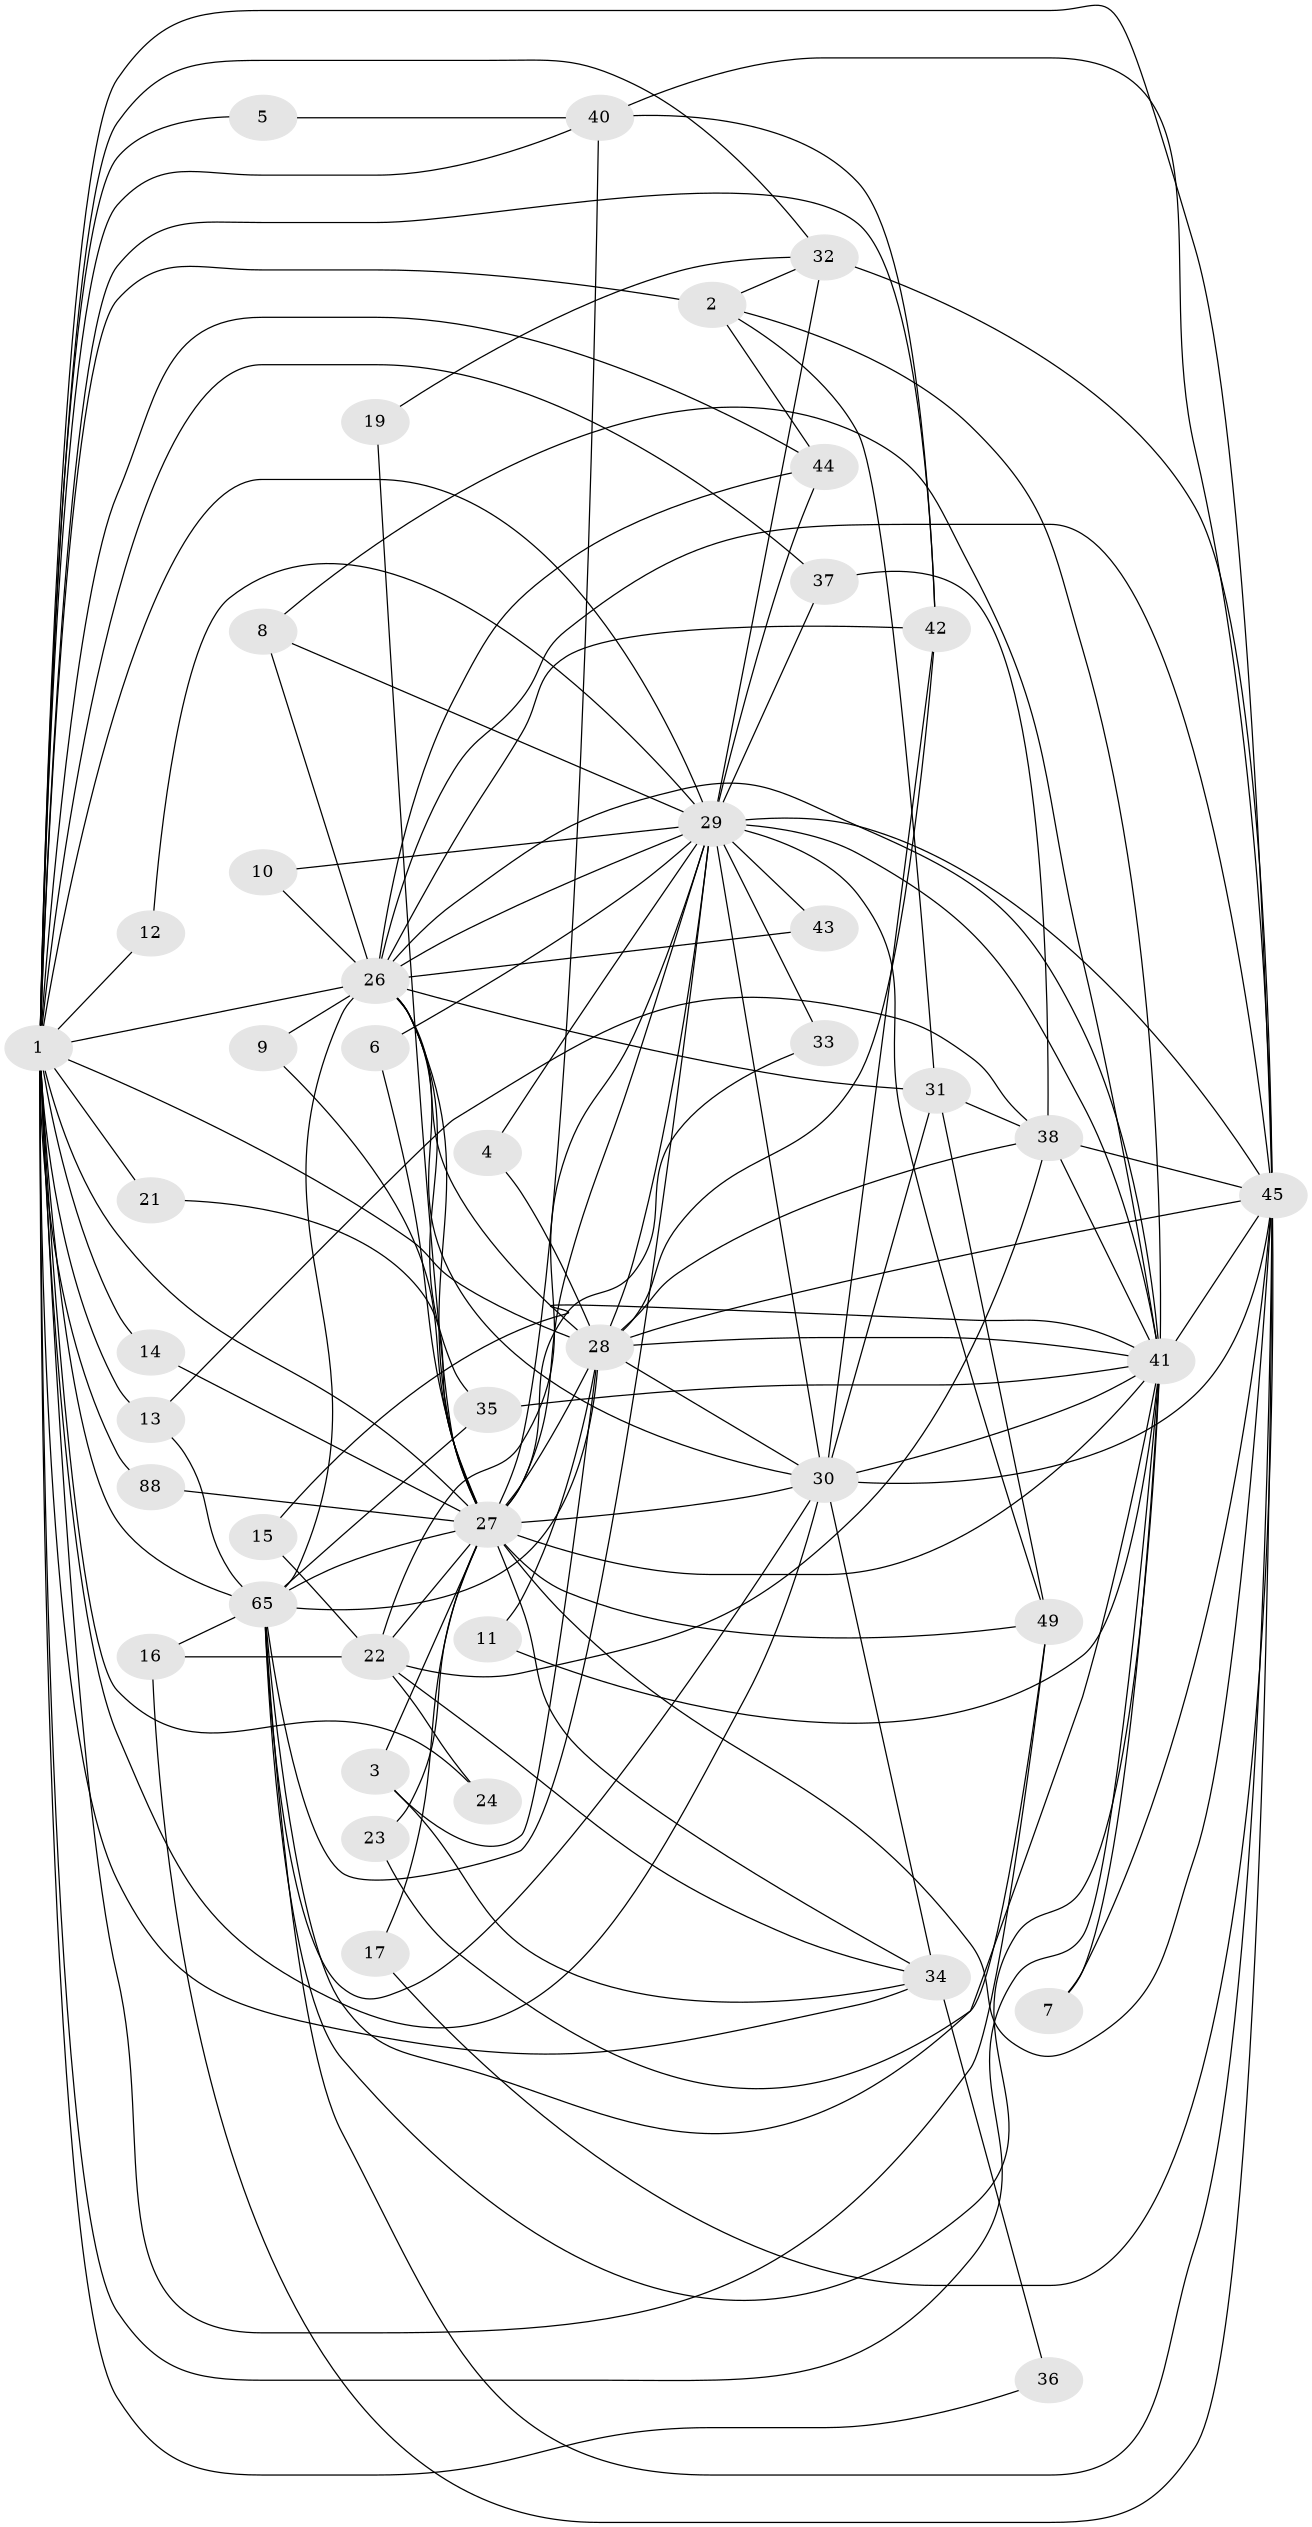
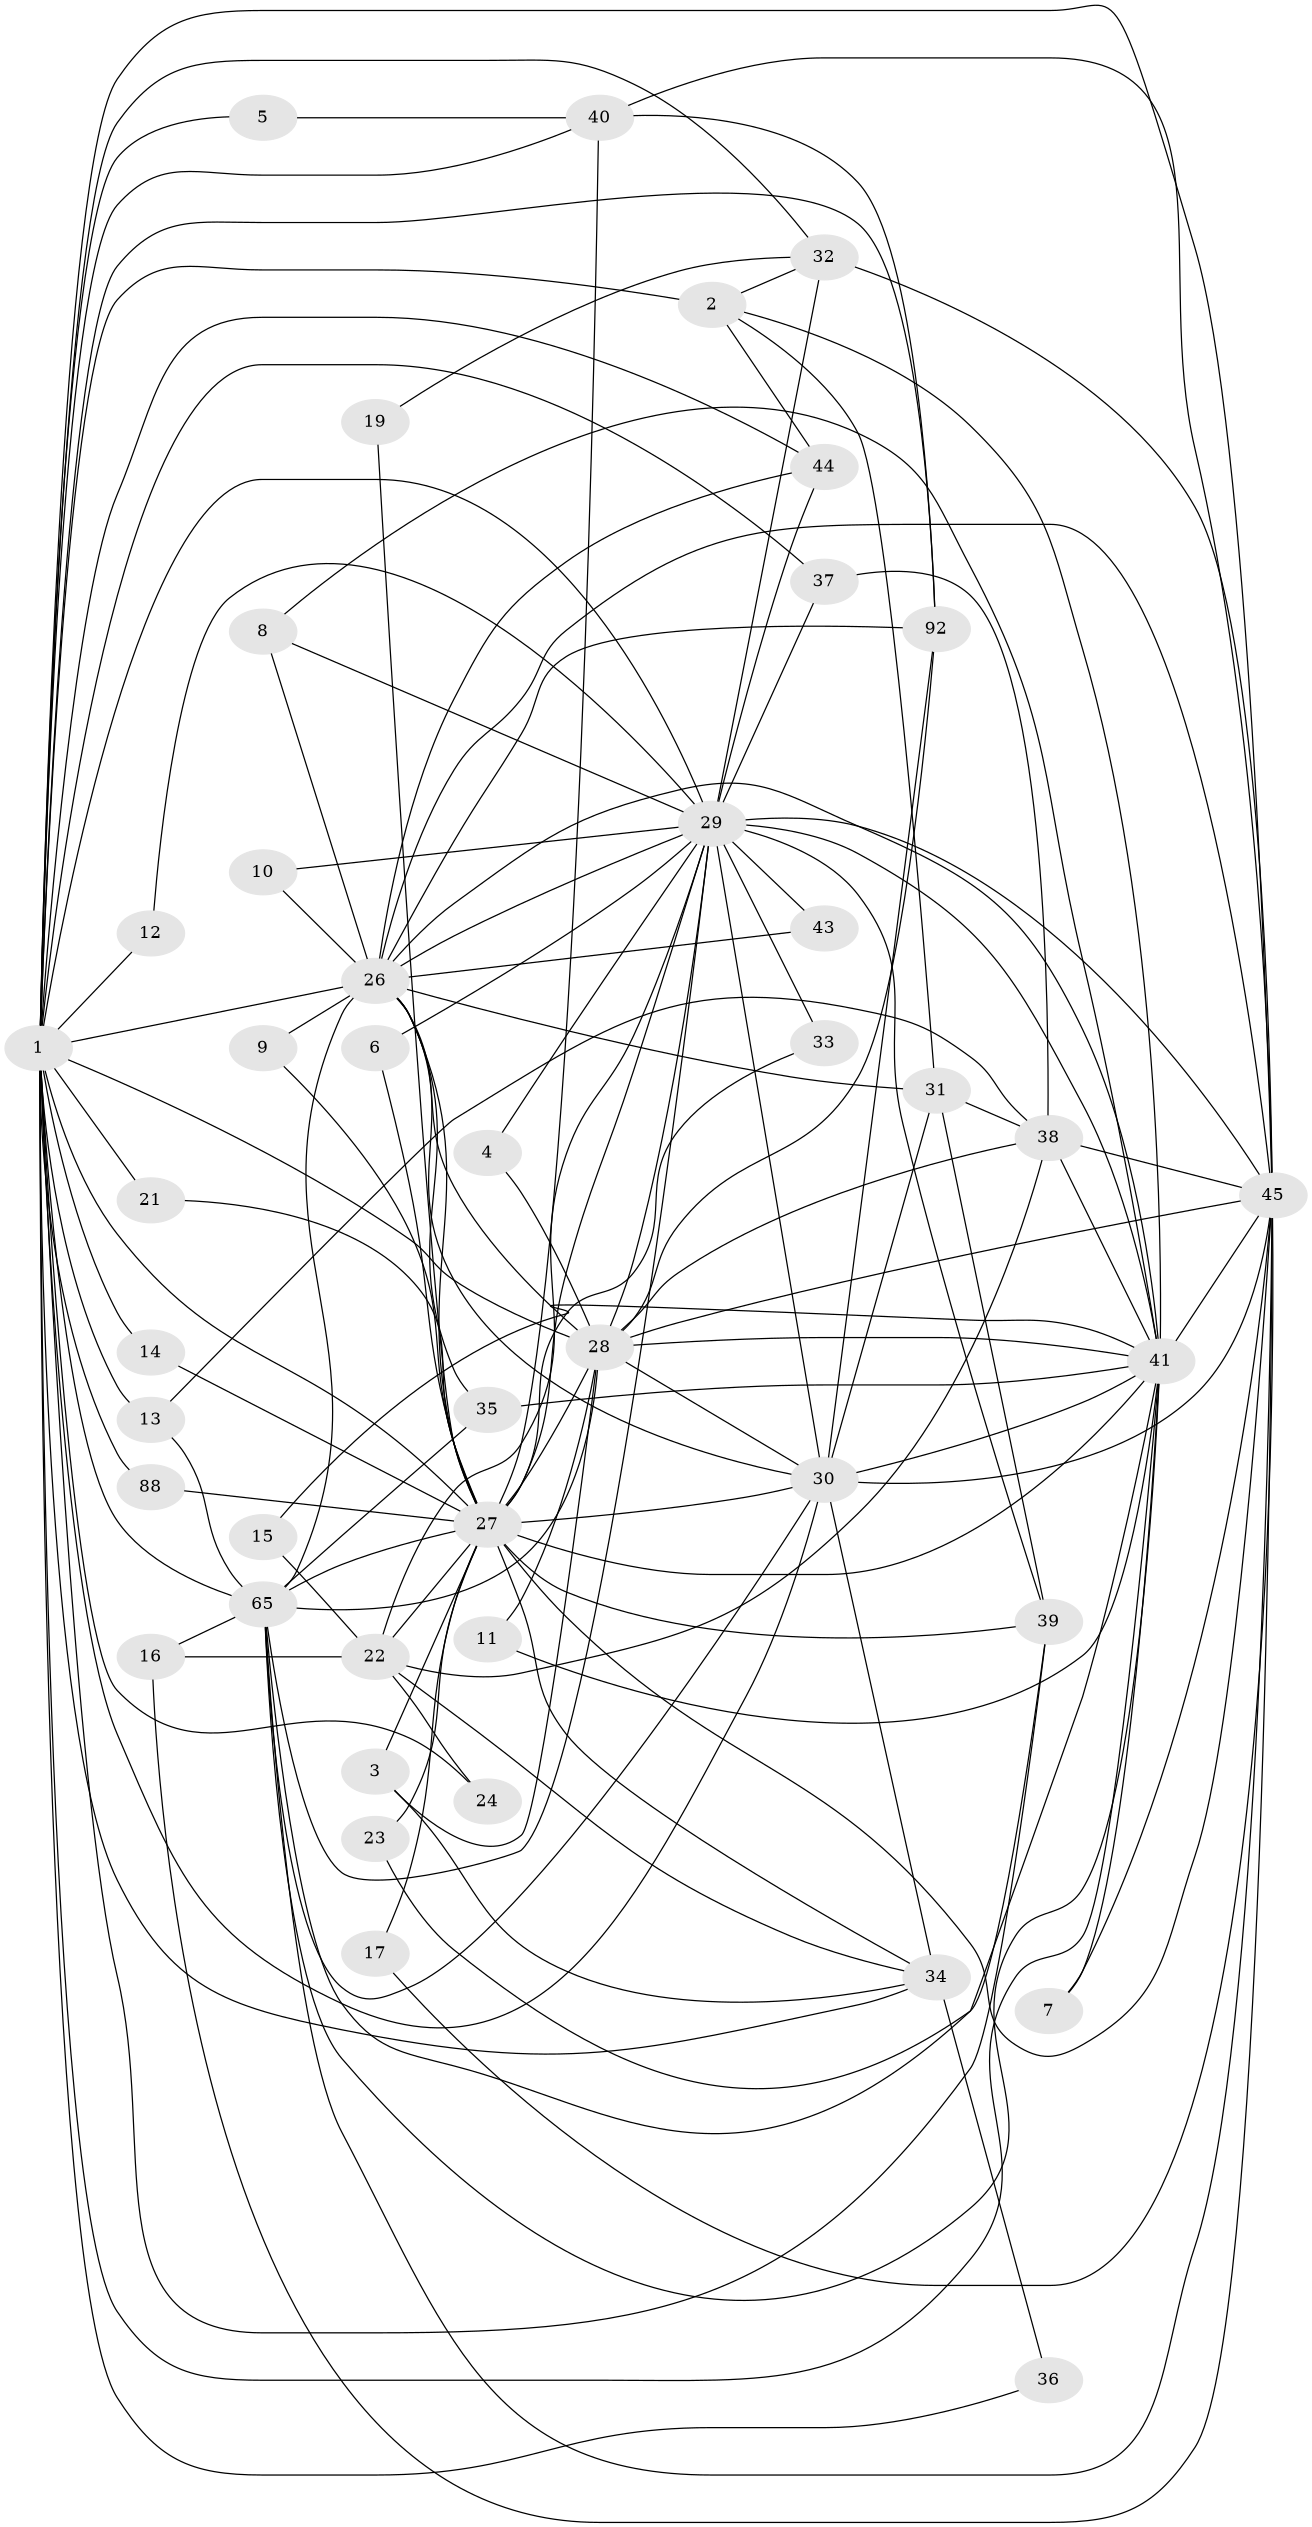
(937, 629) -> (937, 629)
(1049, 1622) -> (1049, 1622)
